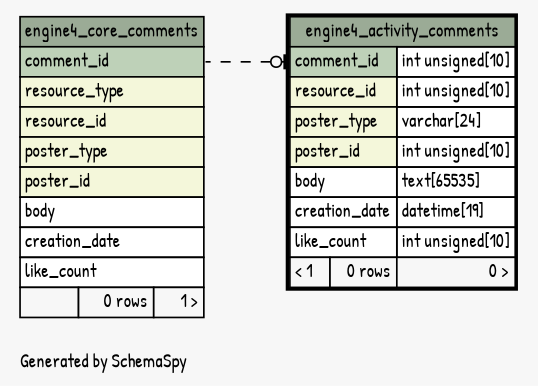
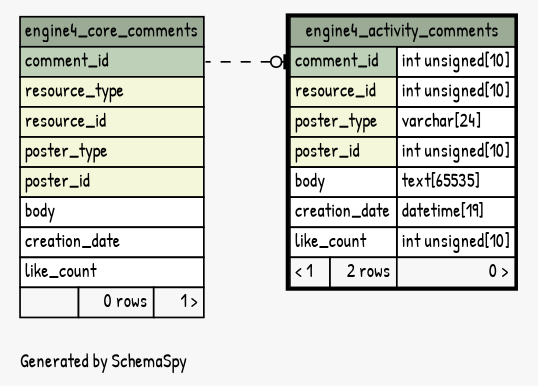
(369, 272) -> (369, 272)
